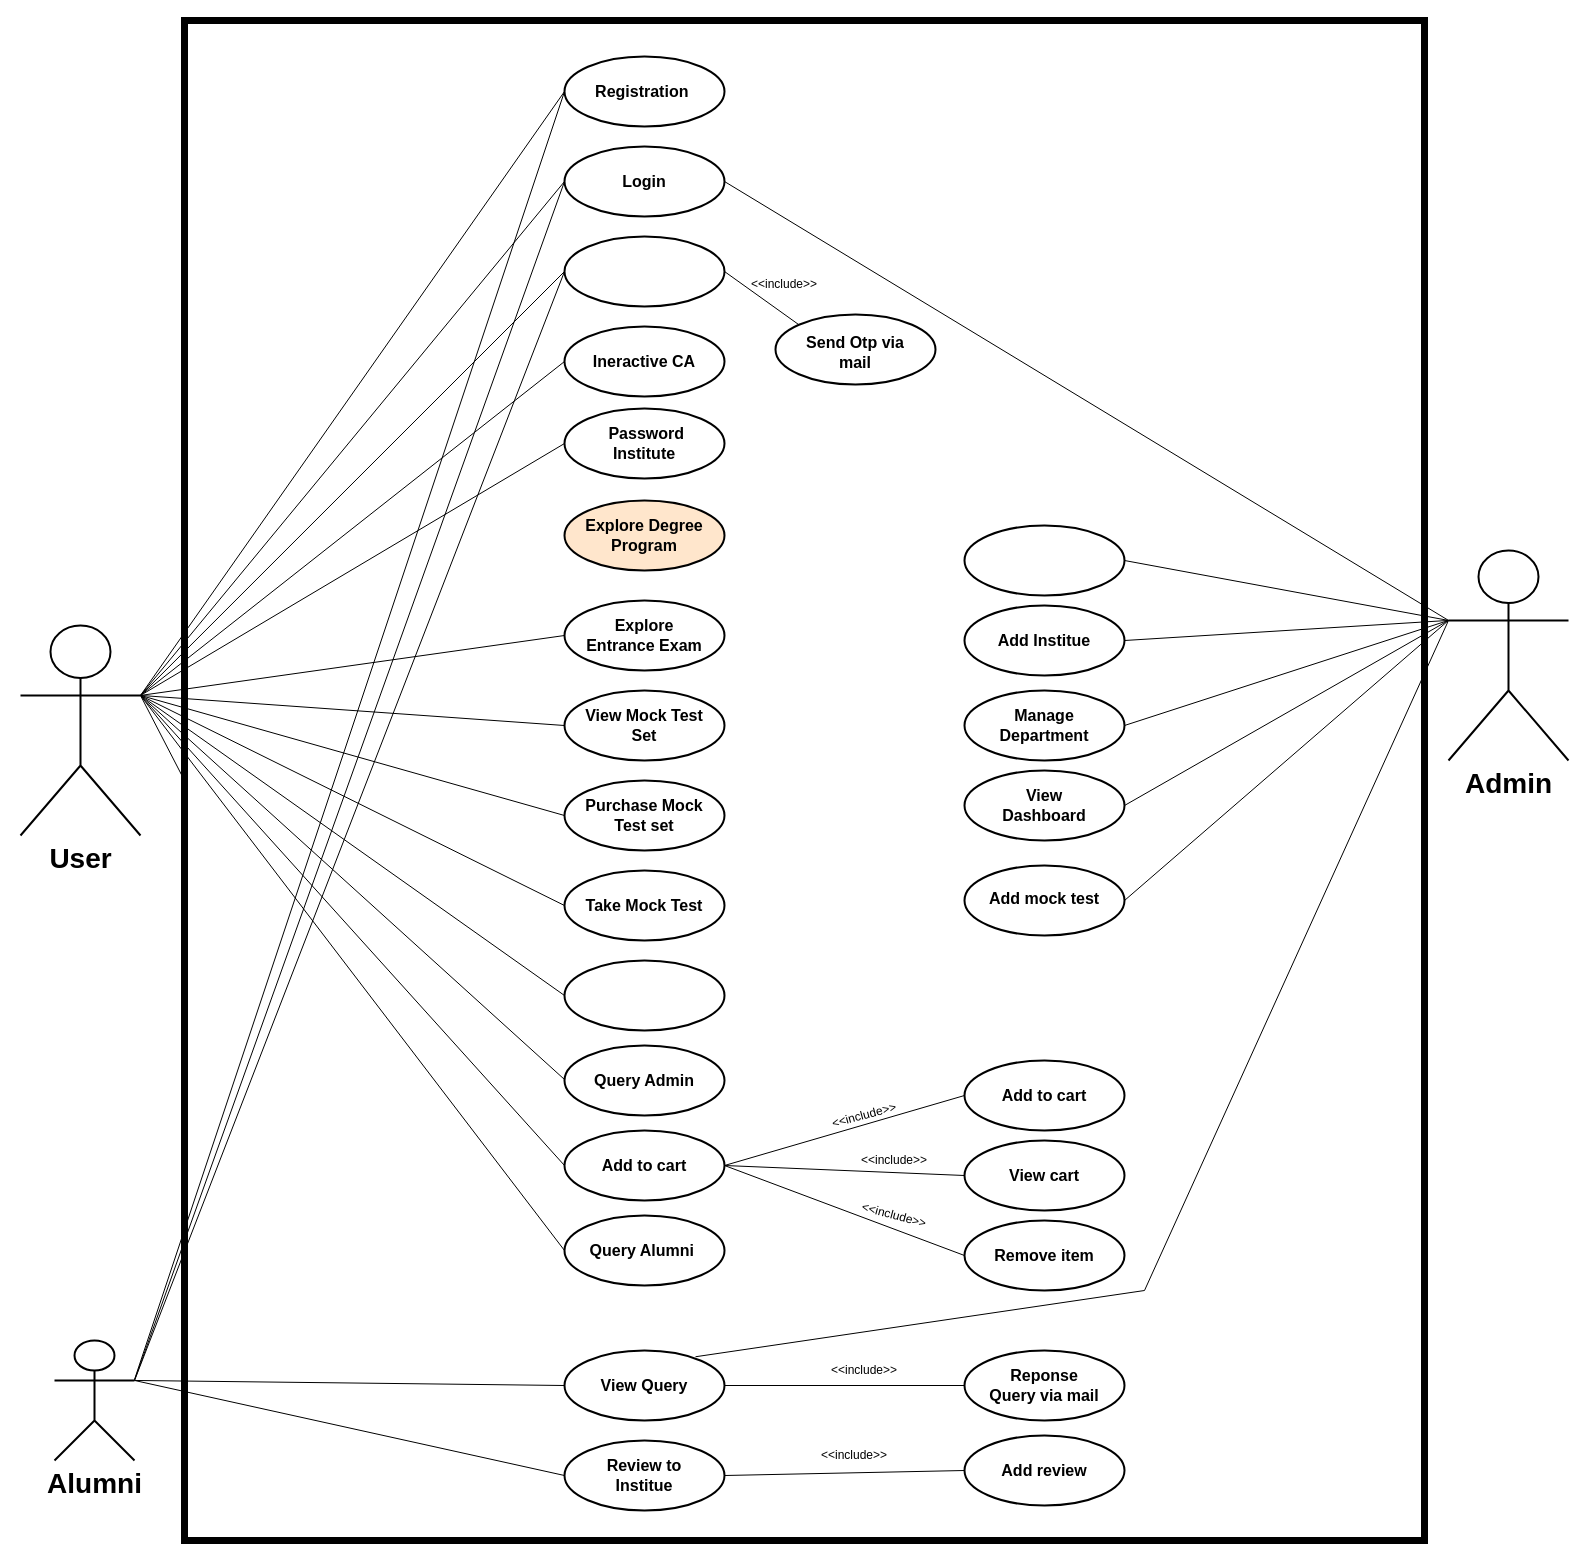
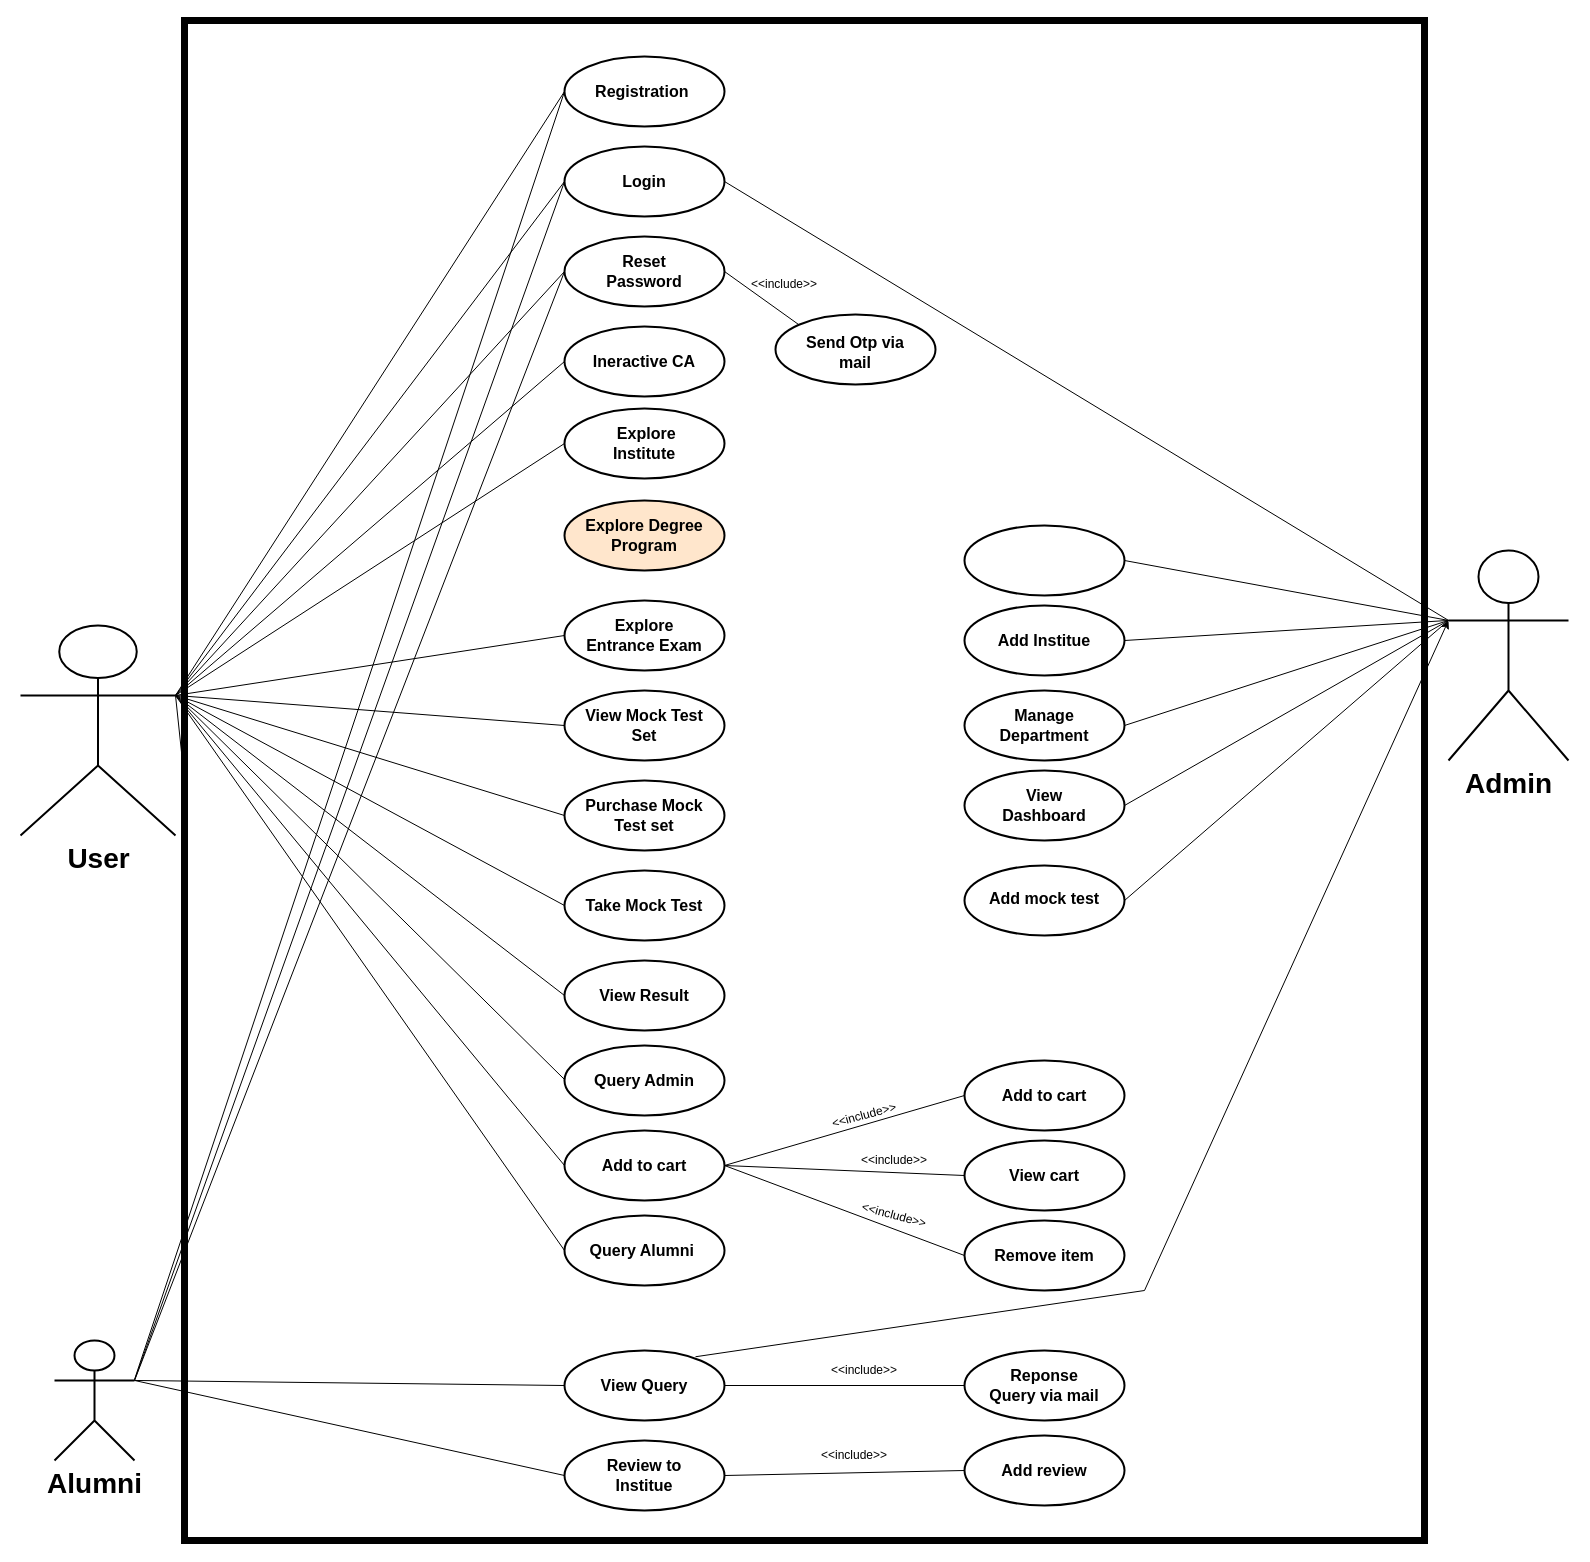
none -> (645, 272)
(645, 444) -> (645, 444)
(1446, 627) -> (1445, 628)
(81, 731) -> (98, 731)
none -> (645, 996)
